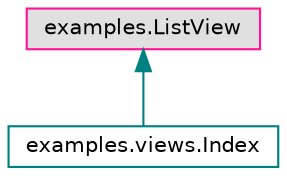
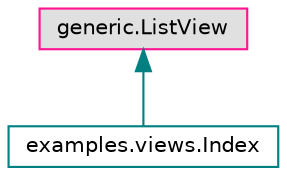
(143, 29) -> (143, 29)
